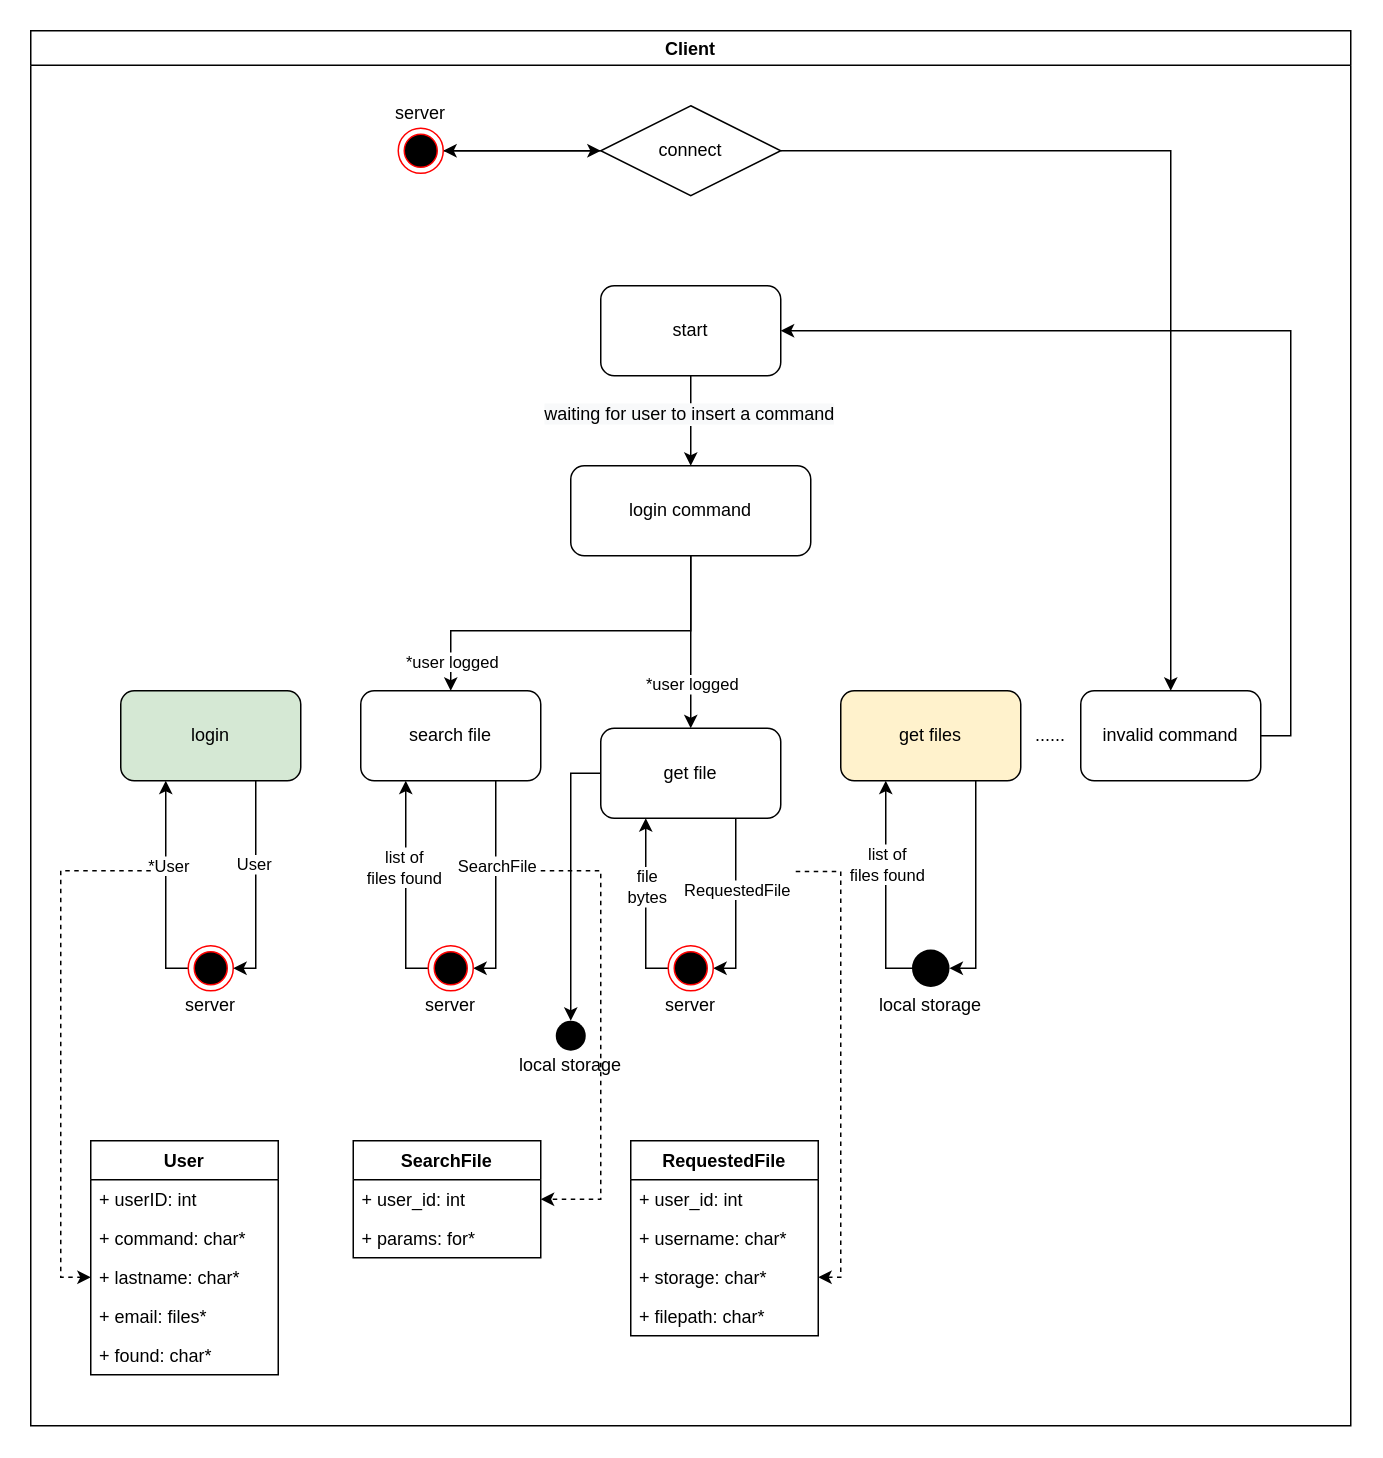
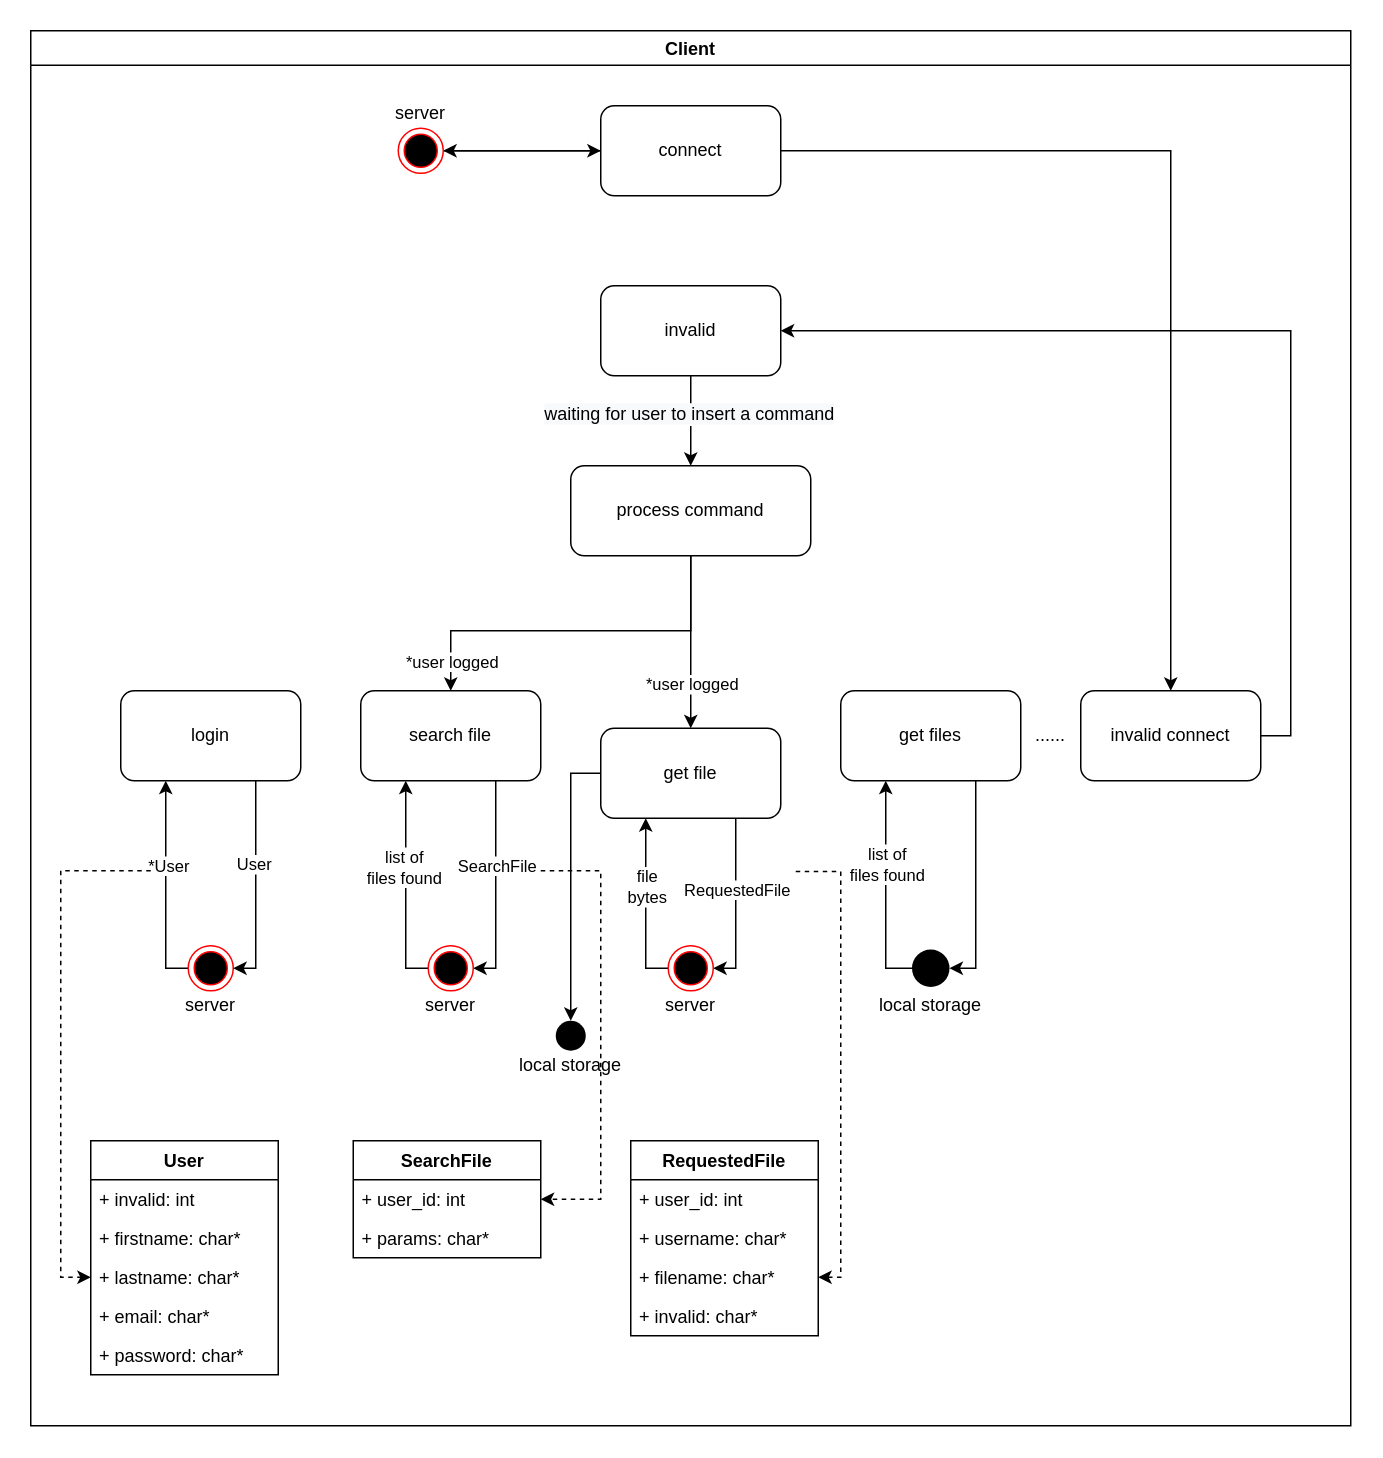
(691, 151) -> (691, 151)
(691, 331) -> (691, 331)
(691, 511) -> (691, 511)
(211, 736) -> (211, 736)
(931, 736) -> (931, 736)
(1171, 736) -> (1171, 736)
(155, 1200) -> (153, 1200)
(173, 1239) -> (180, 1239)
(425, 1239) -> (430, 1239)
(713, 1278) -> (713, 1278)
(158, 1317) -> (158, 1317)
(713, 1317) -> (706, 1317)
(163, 1356) -> (178, 1356)
